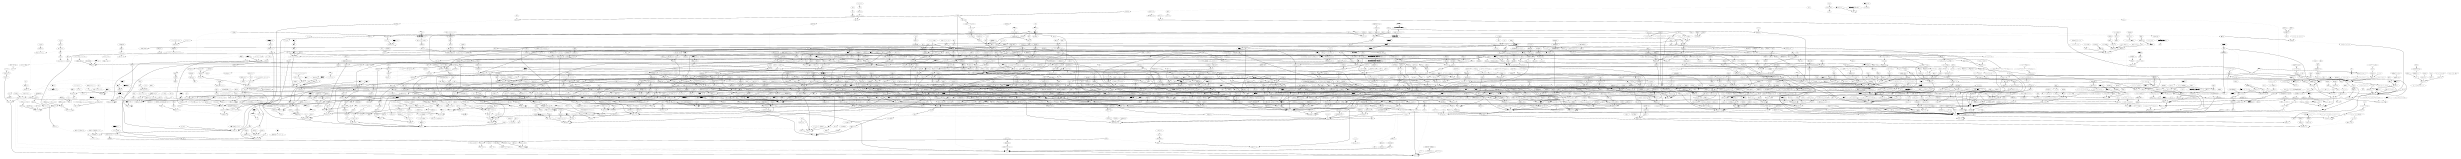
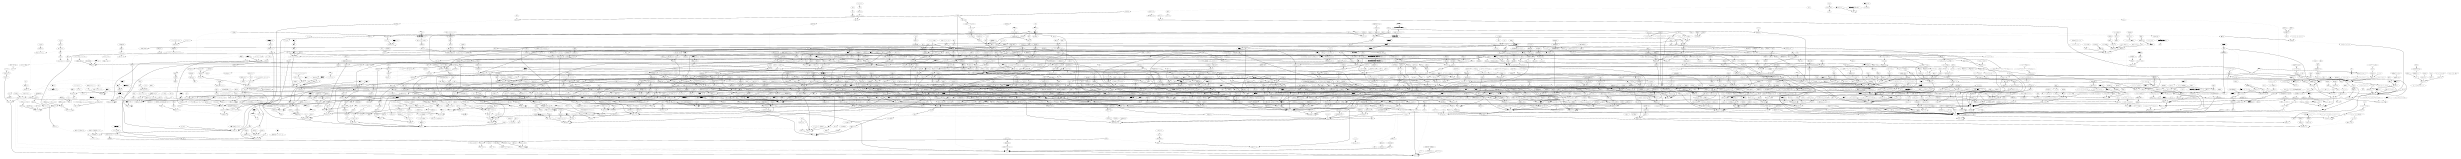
(116, 127) -> (116, 127)
